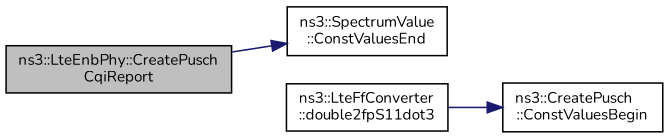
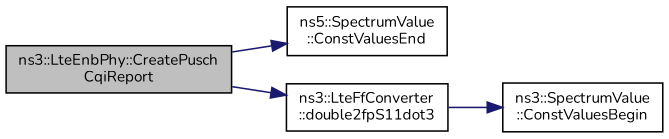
(367, 31) -> (367, 31)
none -> (252, 90)
(583, 107) -> (583, 107)
